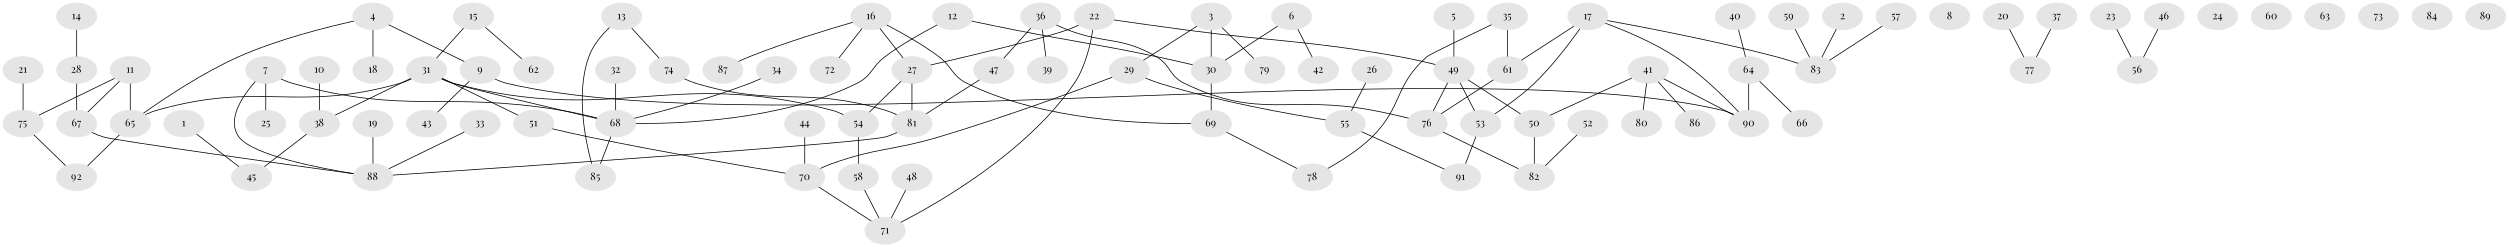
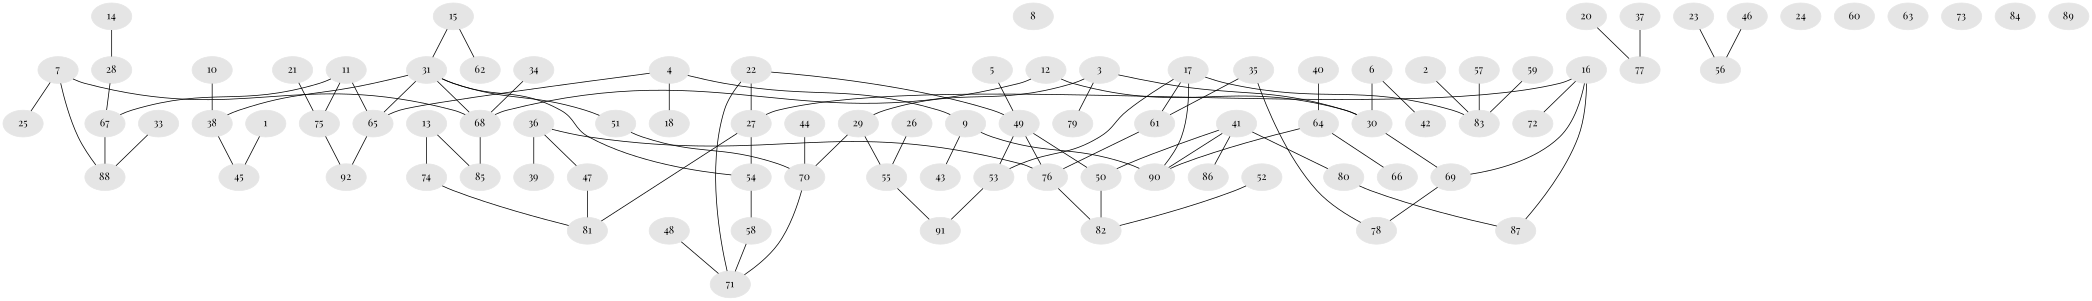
(616, 70) -> none
(373, 124) -> none
(646, 157) -> none
none -> (1427, 209)
